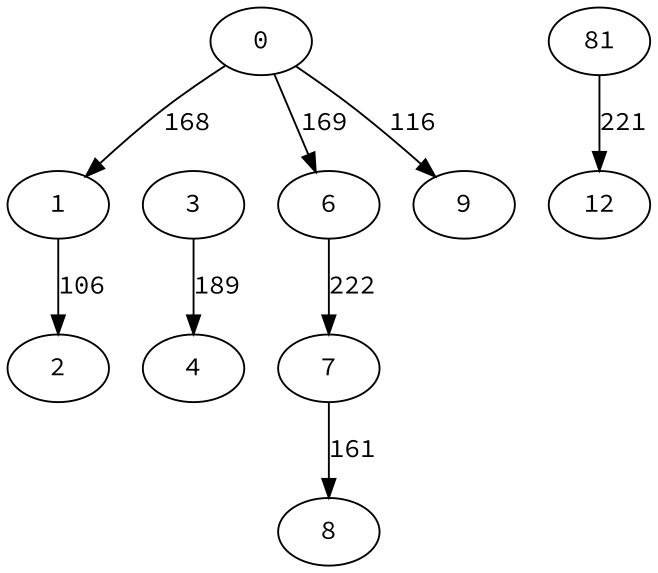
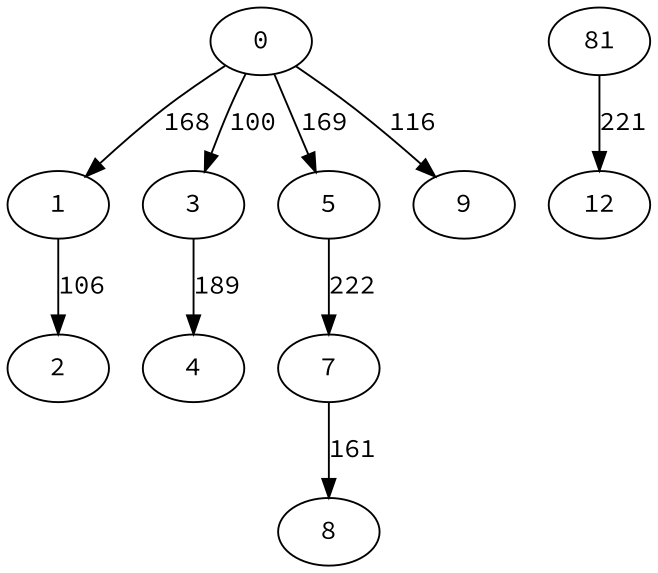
none -> (228, 113)
(329, 205) -> (329, 205)
